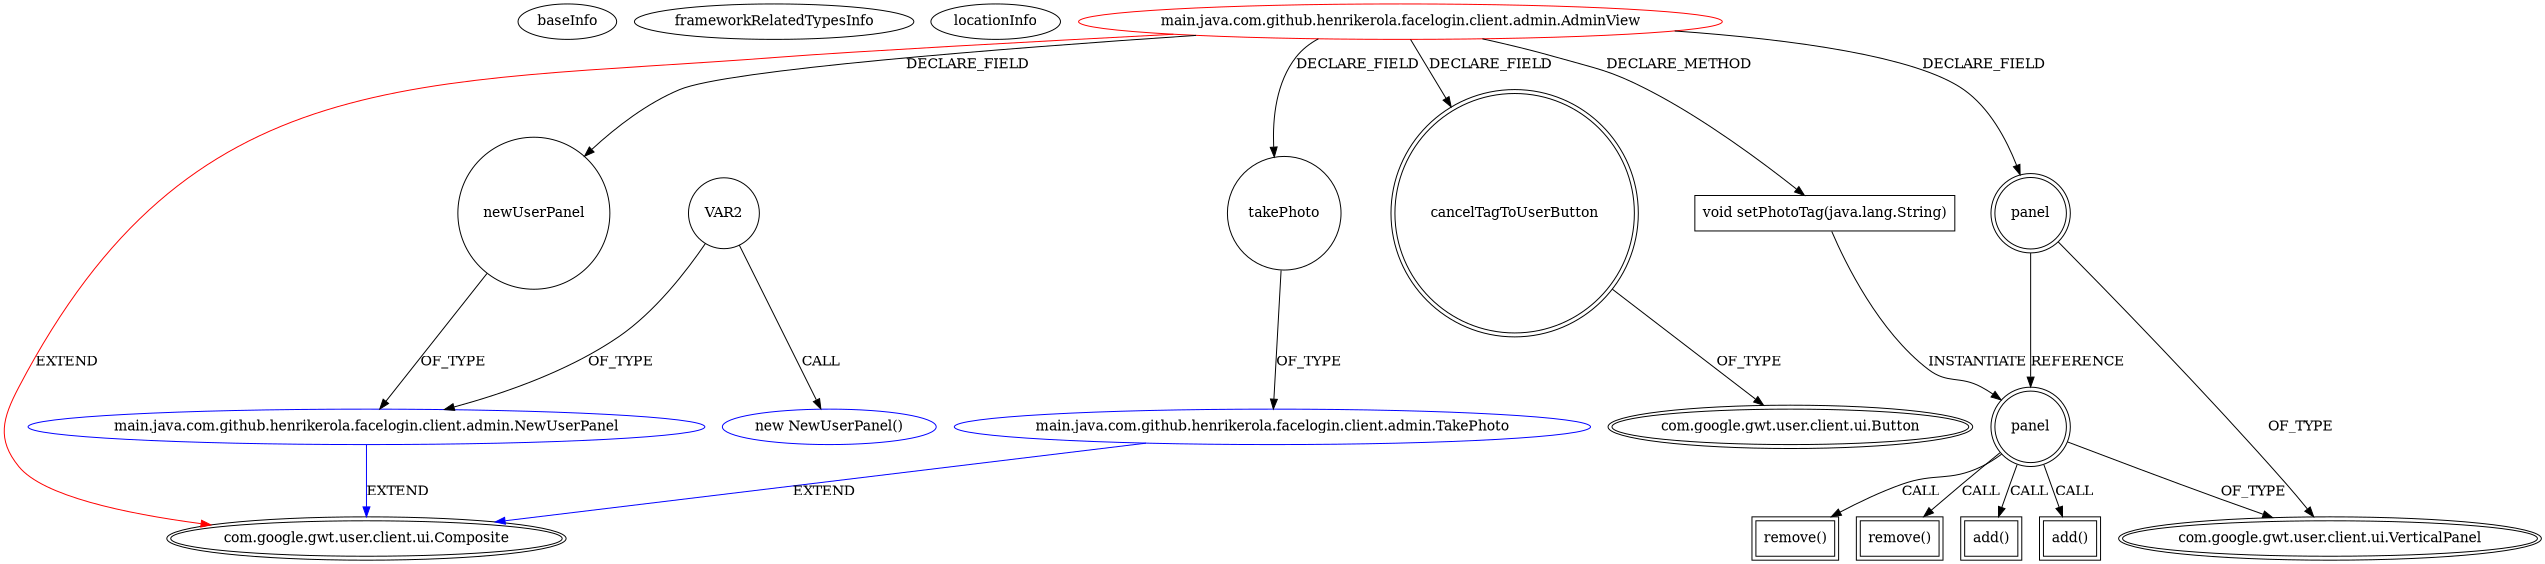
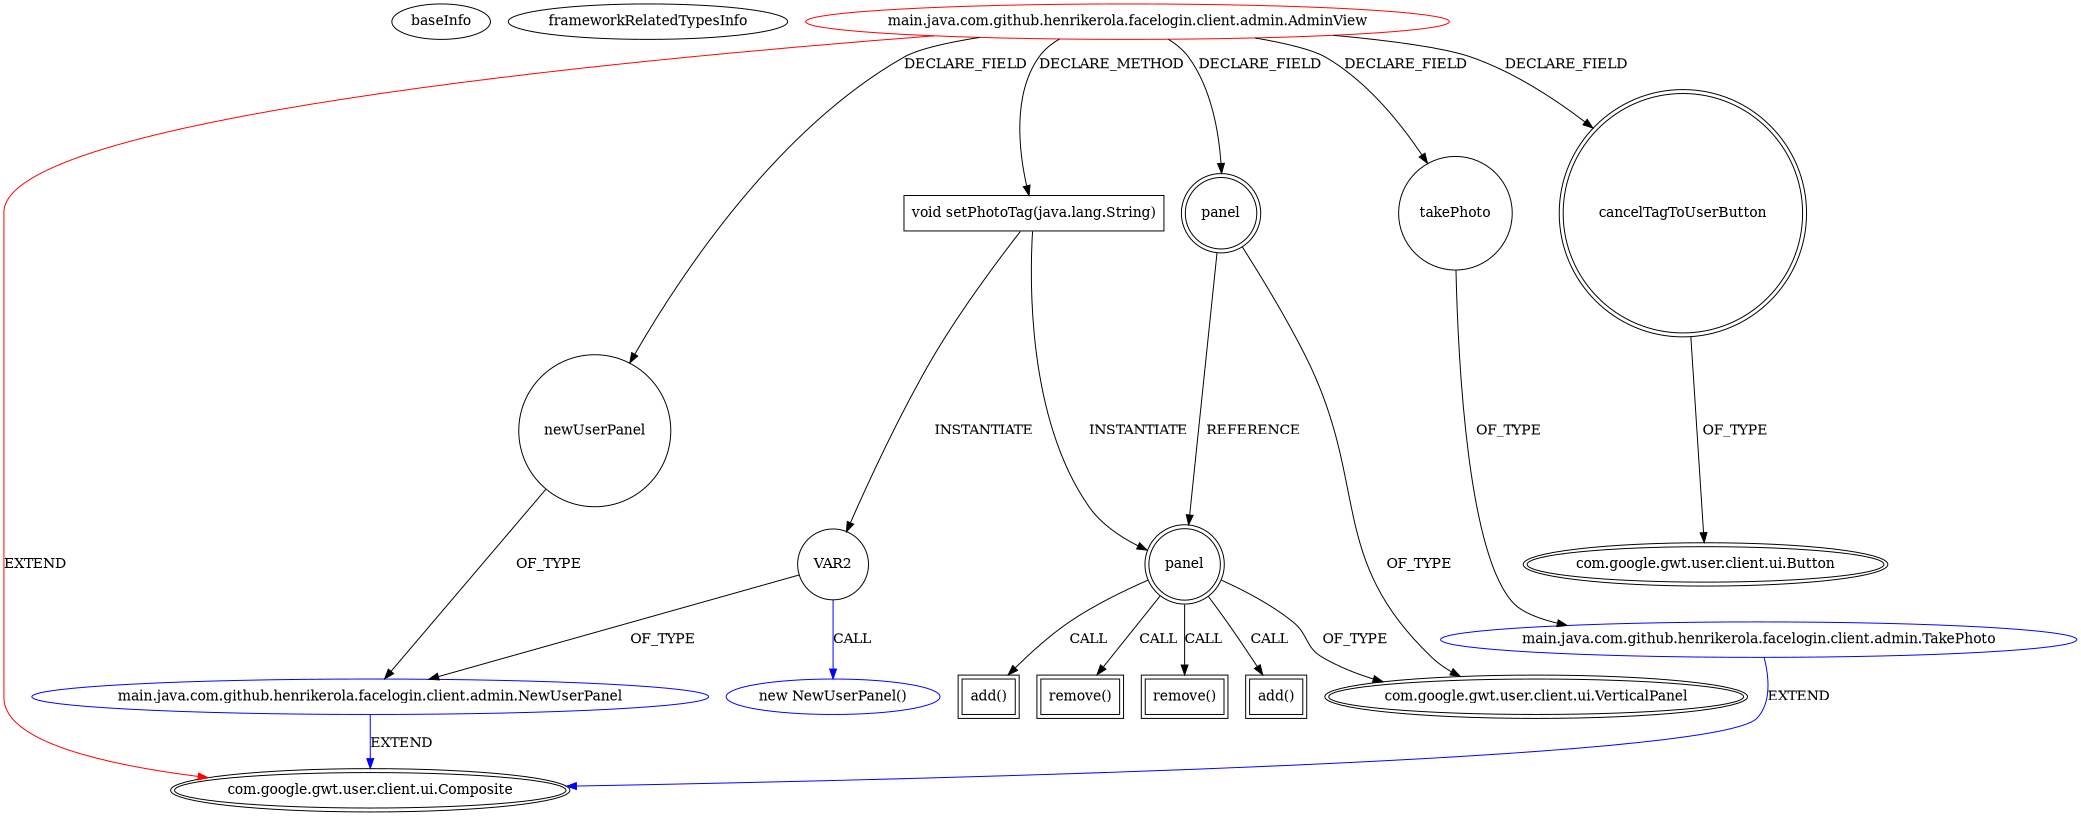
(996, 22) -> none
(778, 322) -> (833, 634)
none -> (925, 371)
